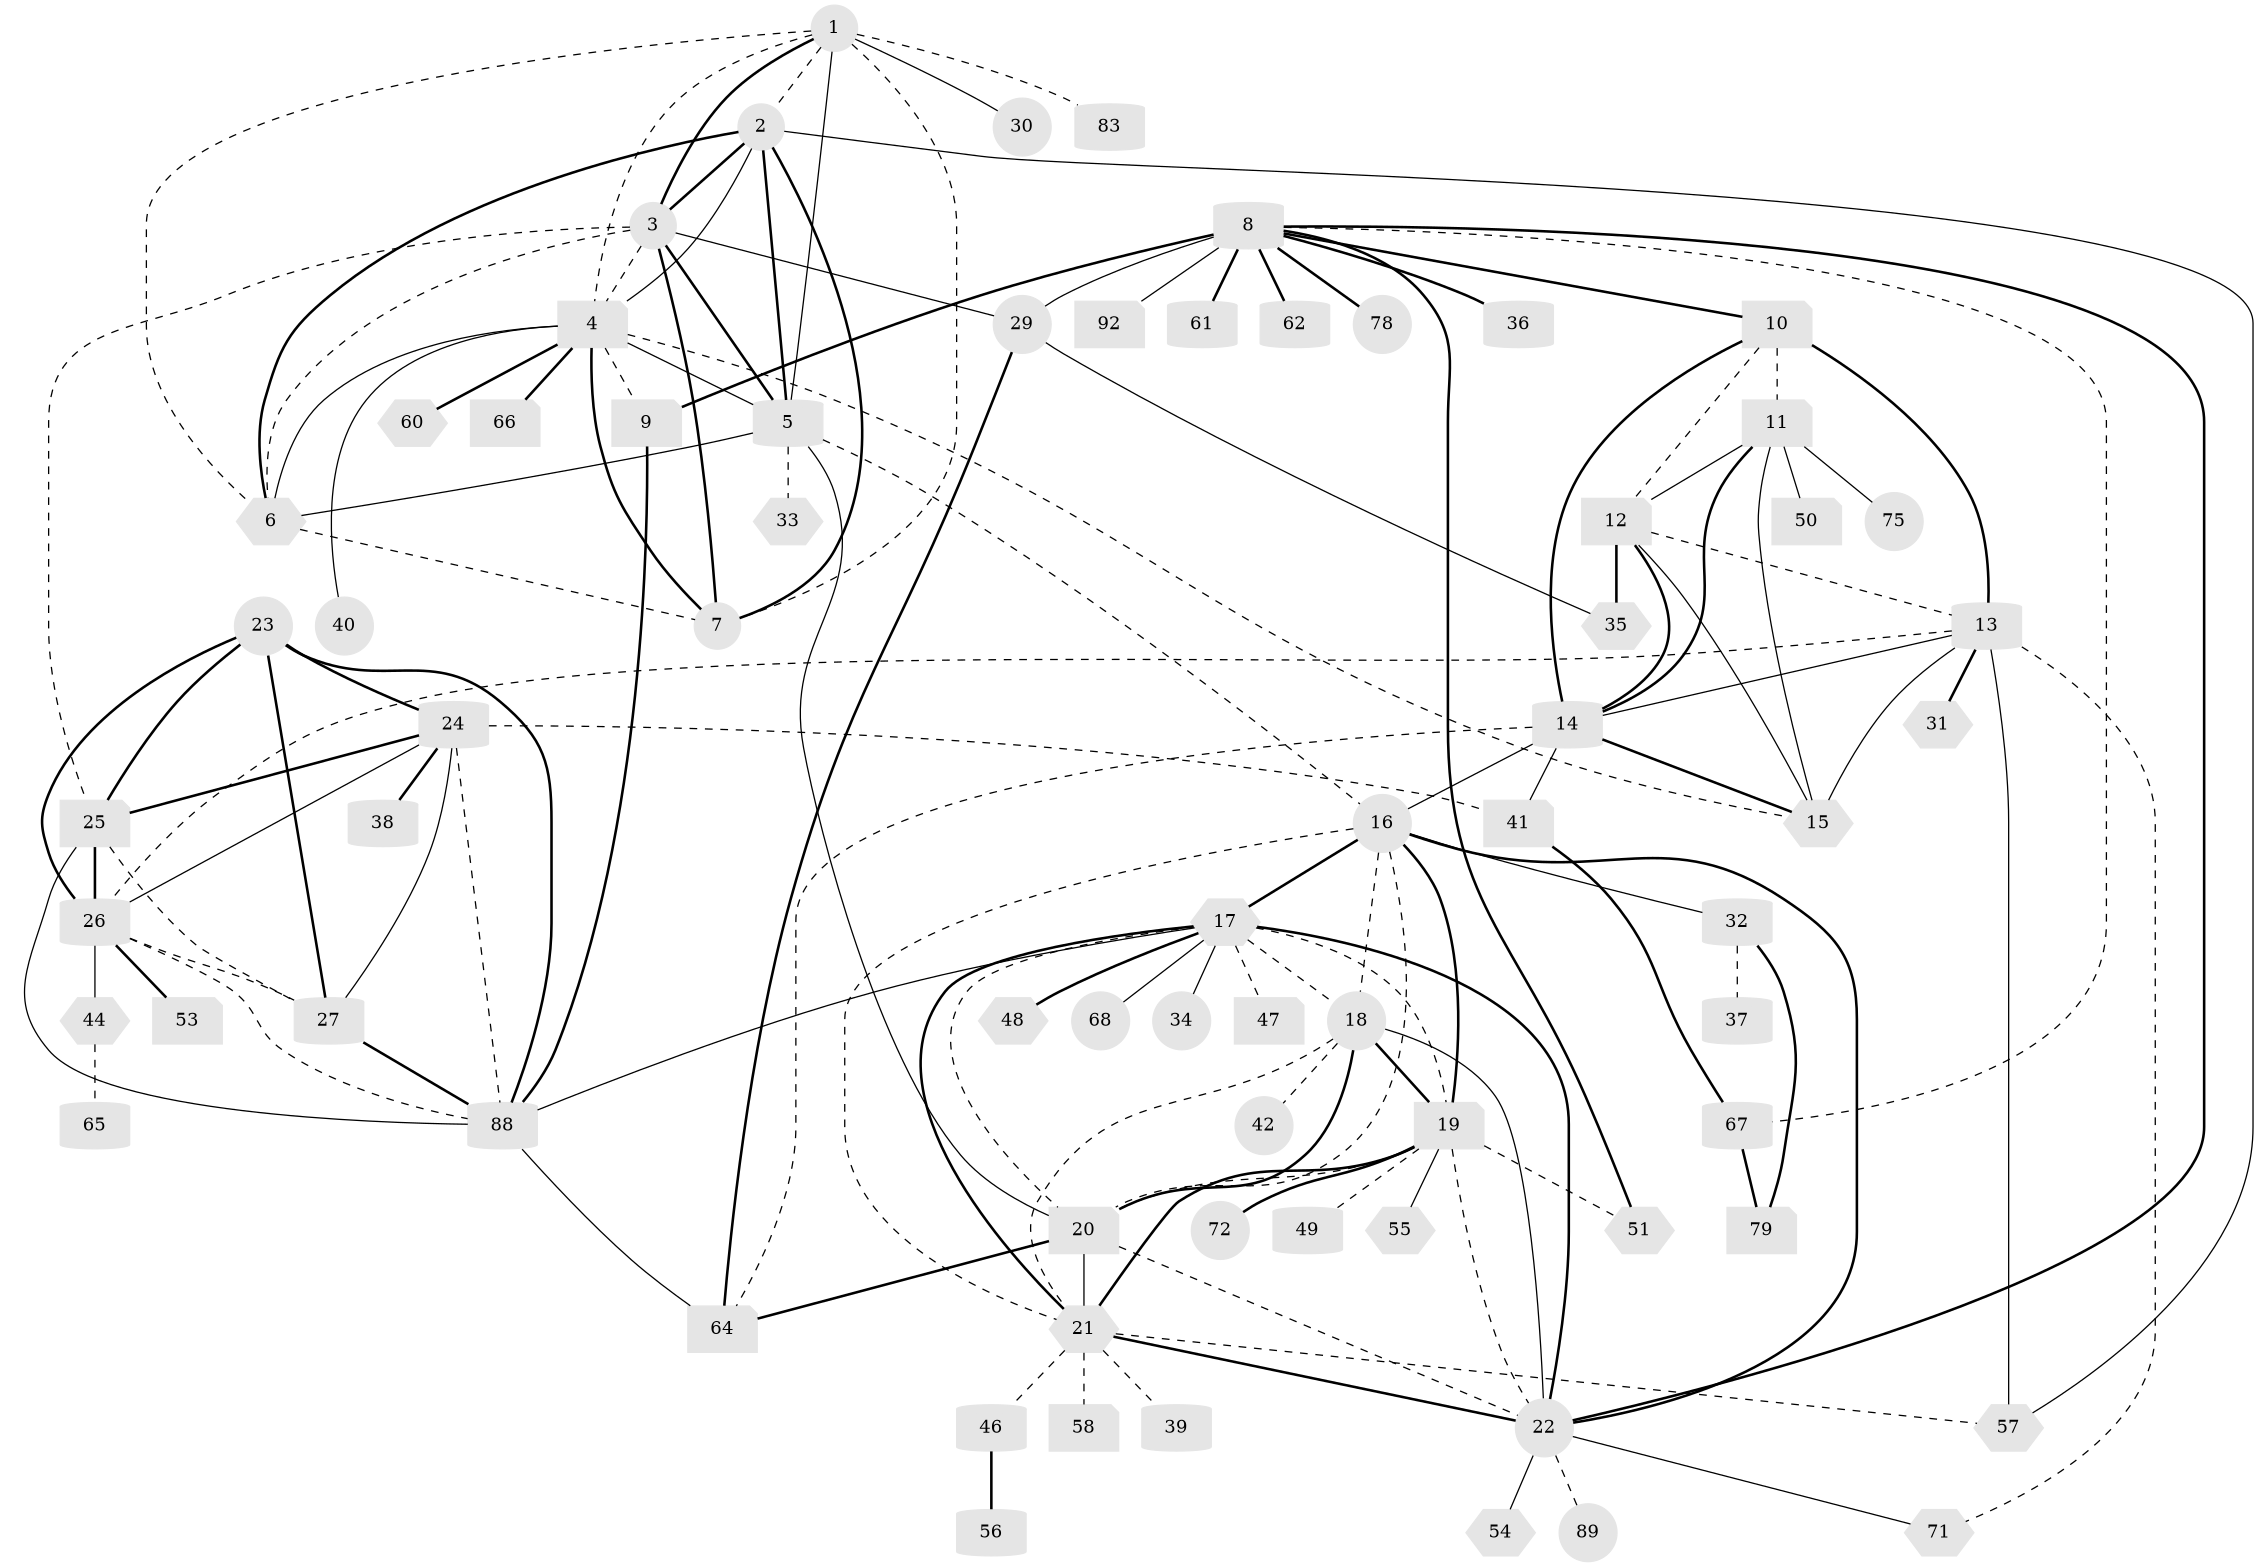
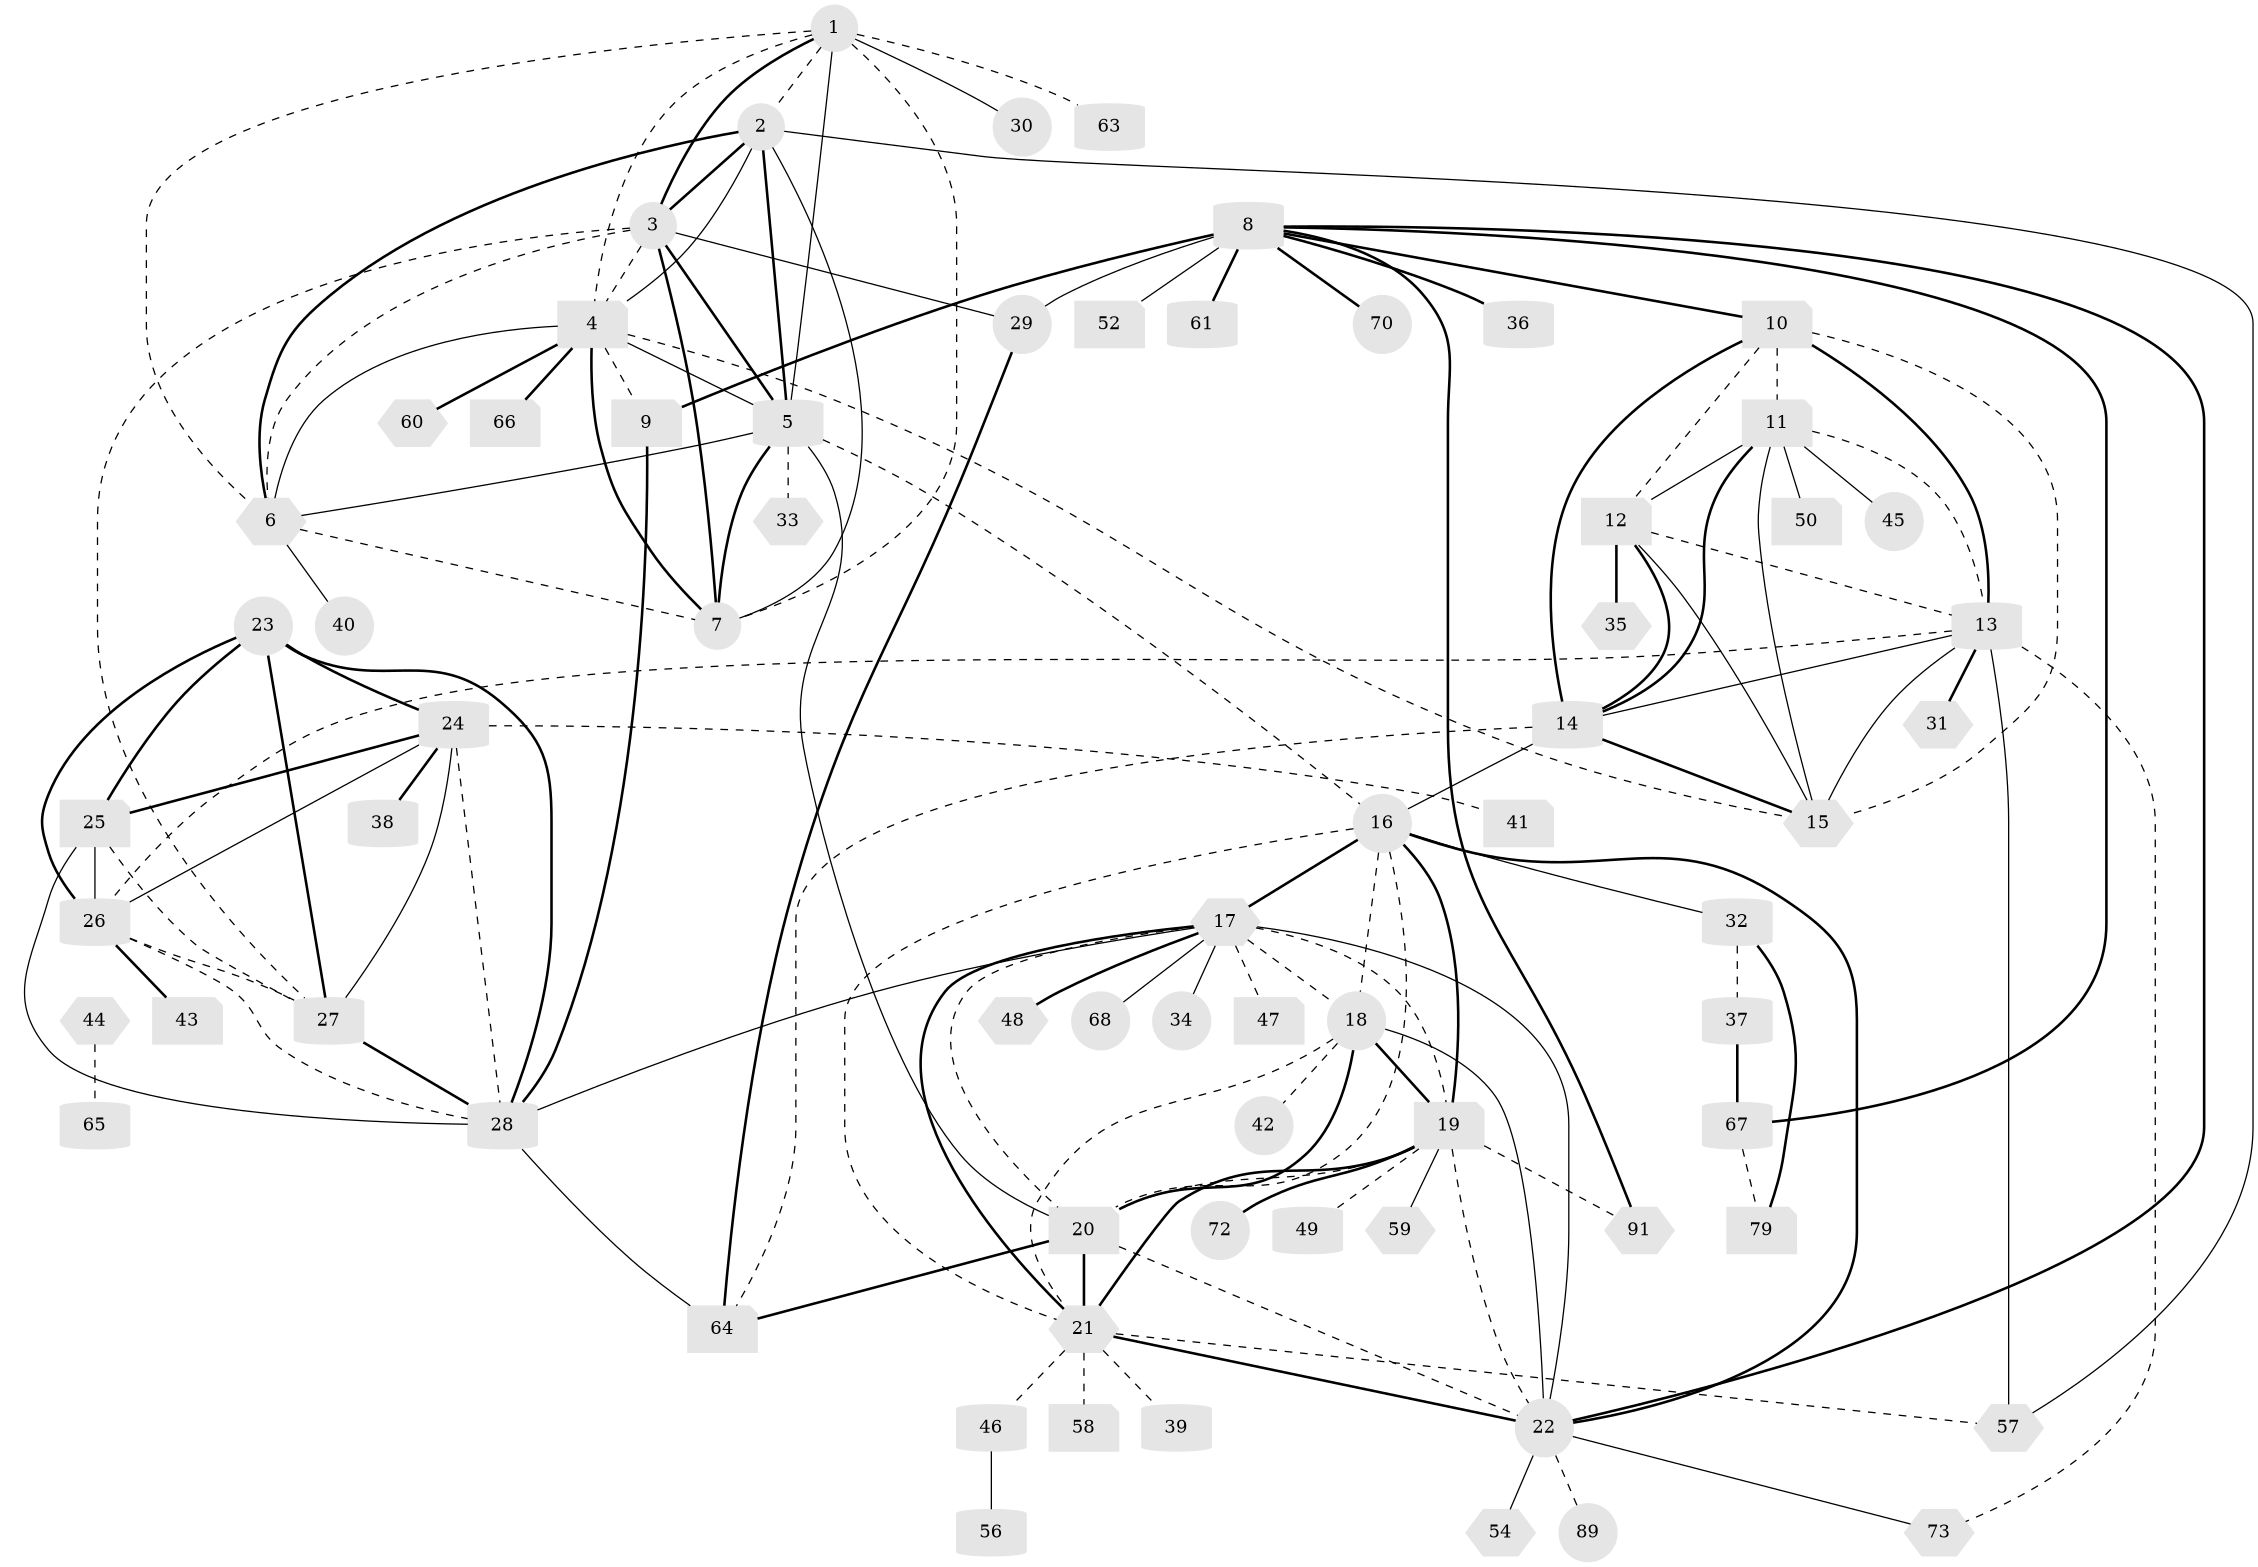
(1110, 127) -> (1110, 127)
(1110, 324) -> (1110, 324)
(1295, 324) -> none
(1382, 324) -> (1382, 324)
(127, 327) -> (110, 463)
(369, 398) -> (307, 573)
(860, 402) -> (860, 402)
(2106, 444) -> (2106, 444)
(1314, 486) -> none
none -> (1929, 487)
none -> (733, 520)
(1894, 522) -> (1894, 522)
none -> (2058, 559)
(1543, 774) -> none
(95, 873) -> (95, 873)
(1652, 964) -> (1737, 1073)
(95, 972) -> none
(188, 1021) -> (188, 1021)
(1553, 1066) -> (1553, 1066)
(503, 1126) -> (503, 1126)
(1749, 1178) -> (1749, 1178)
(1400, 1230) -> (1400, 1230)
(1640, 1230) -> (1640, 1230)
(1084, 1280) -> (1084, 1280)
(991, 1480) -> (991, 1480)
(1939, 1533) -> (1939, 1533)
